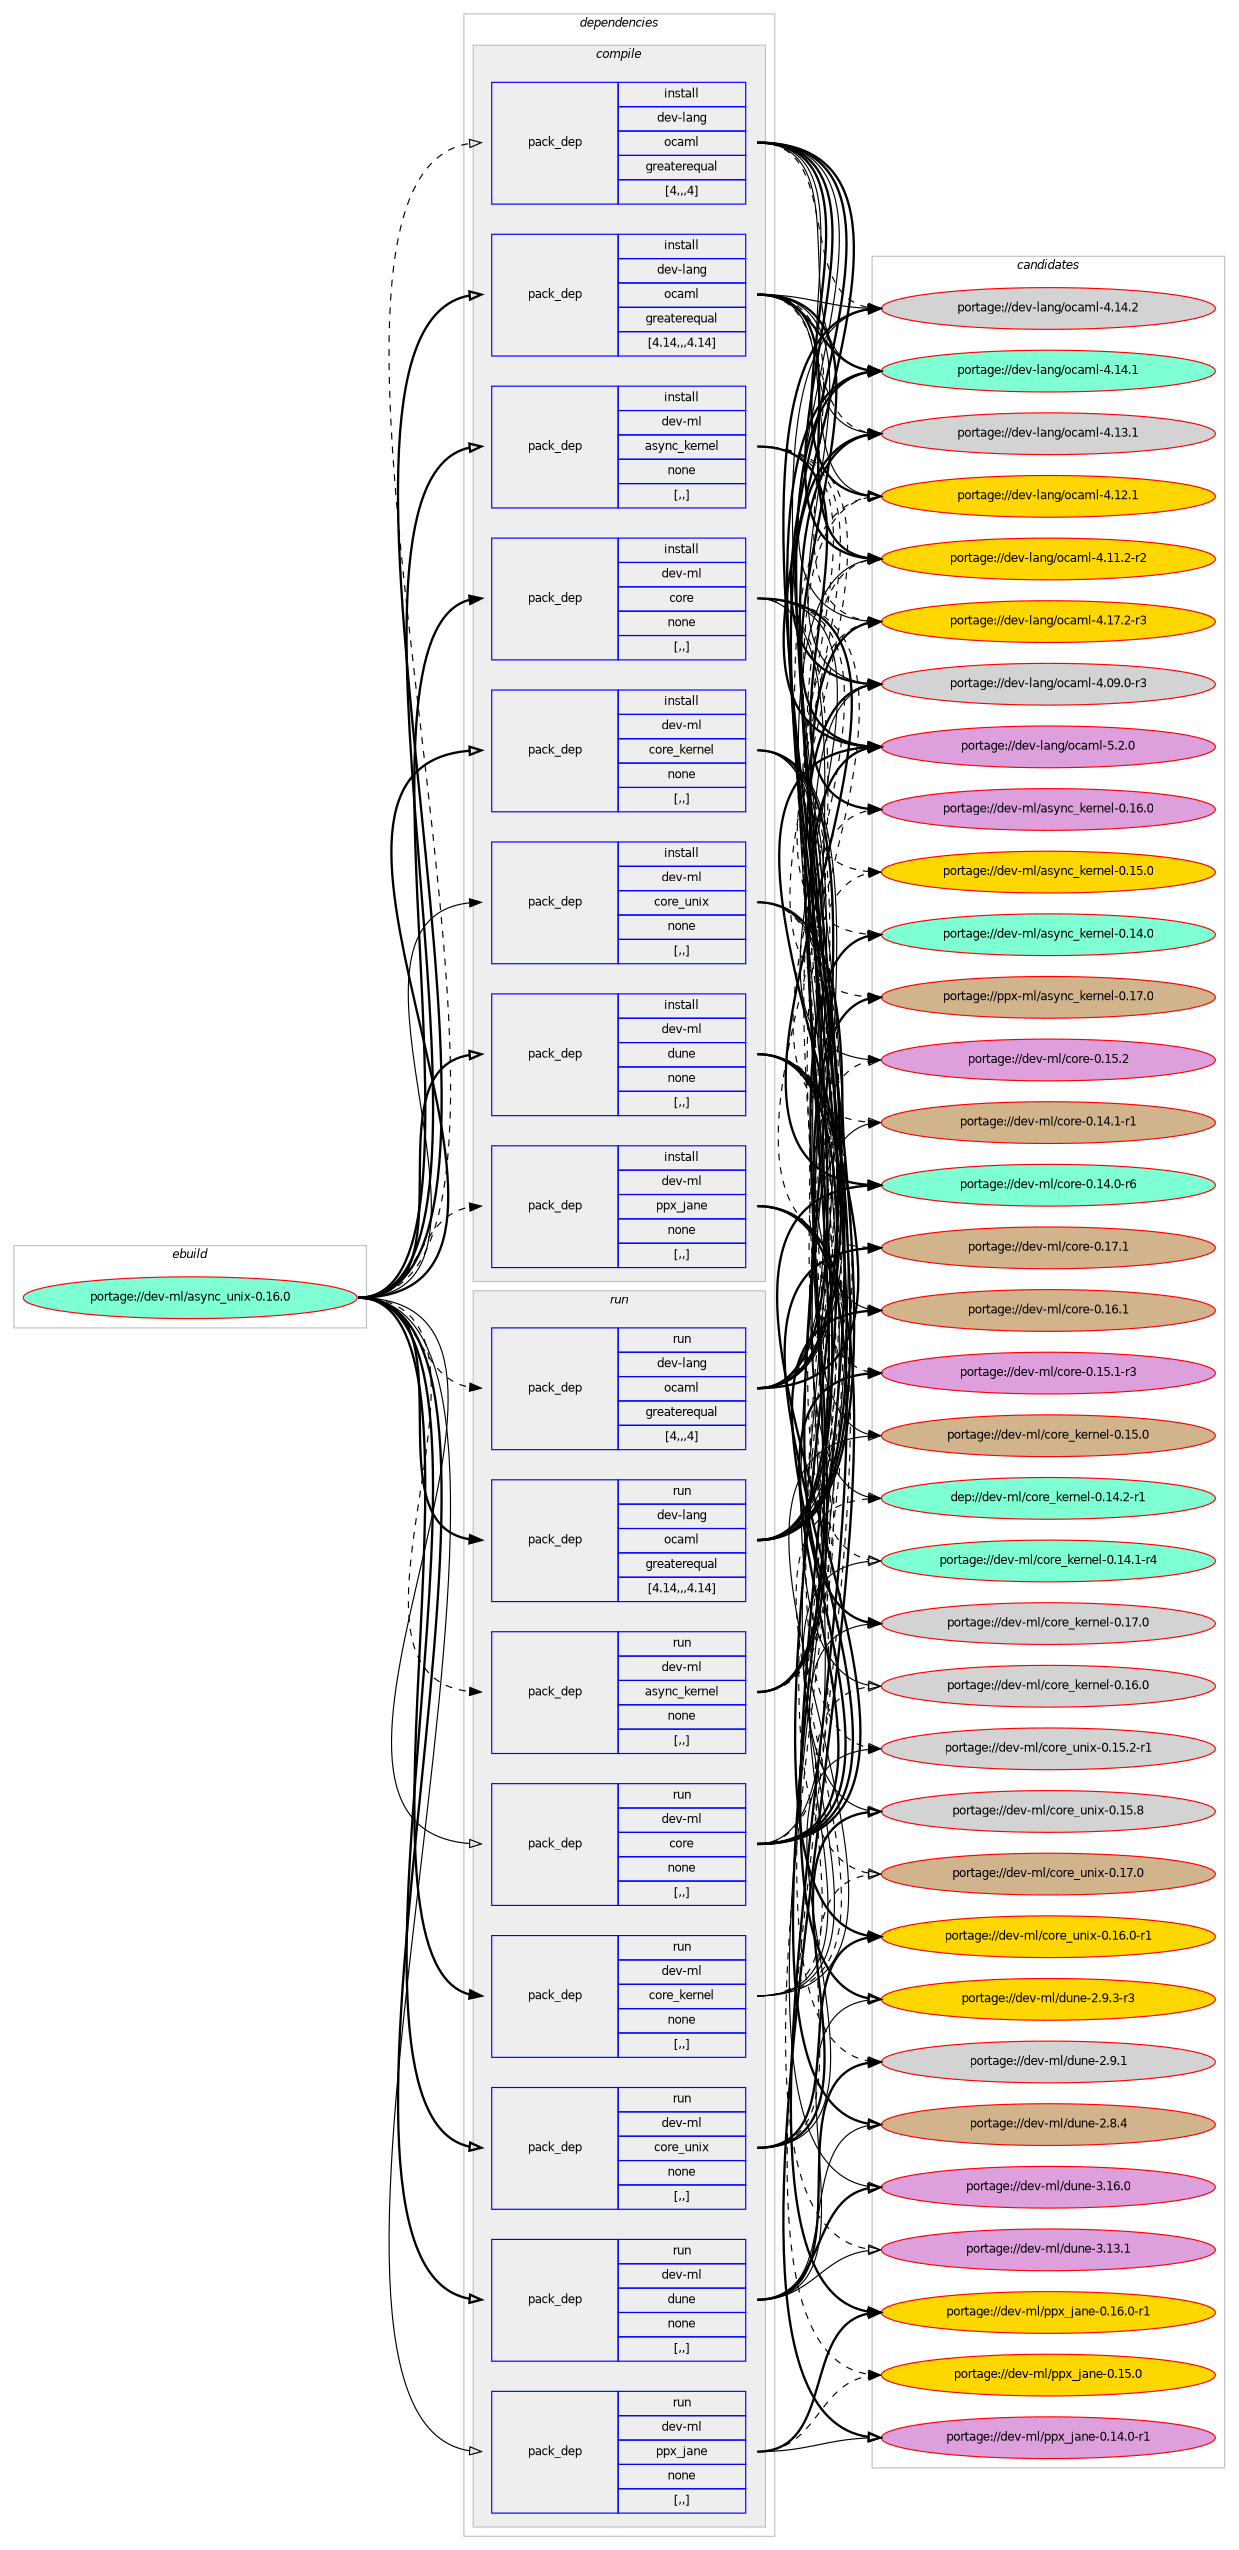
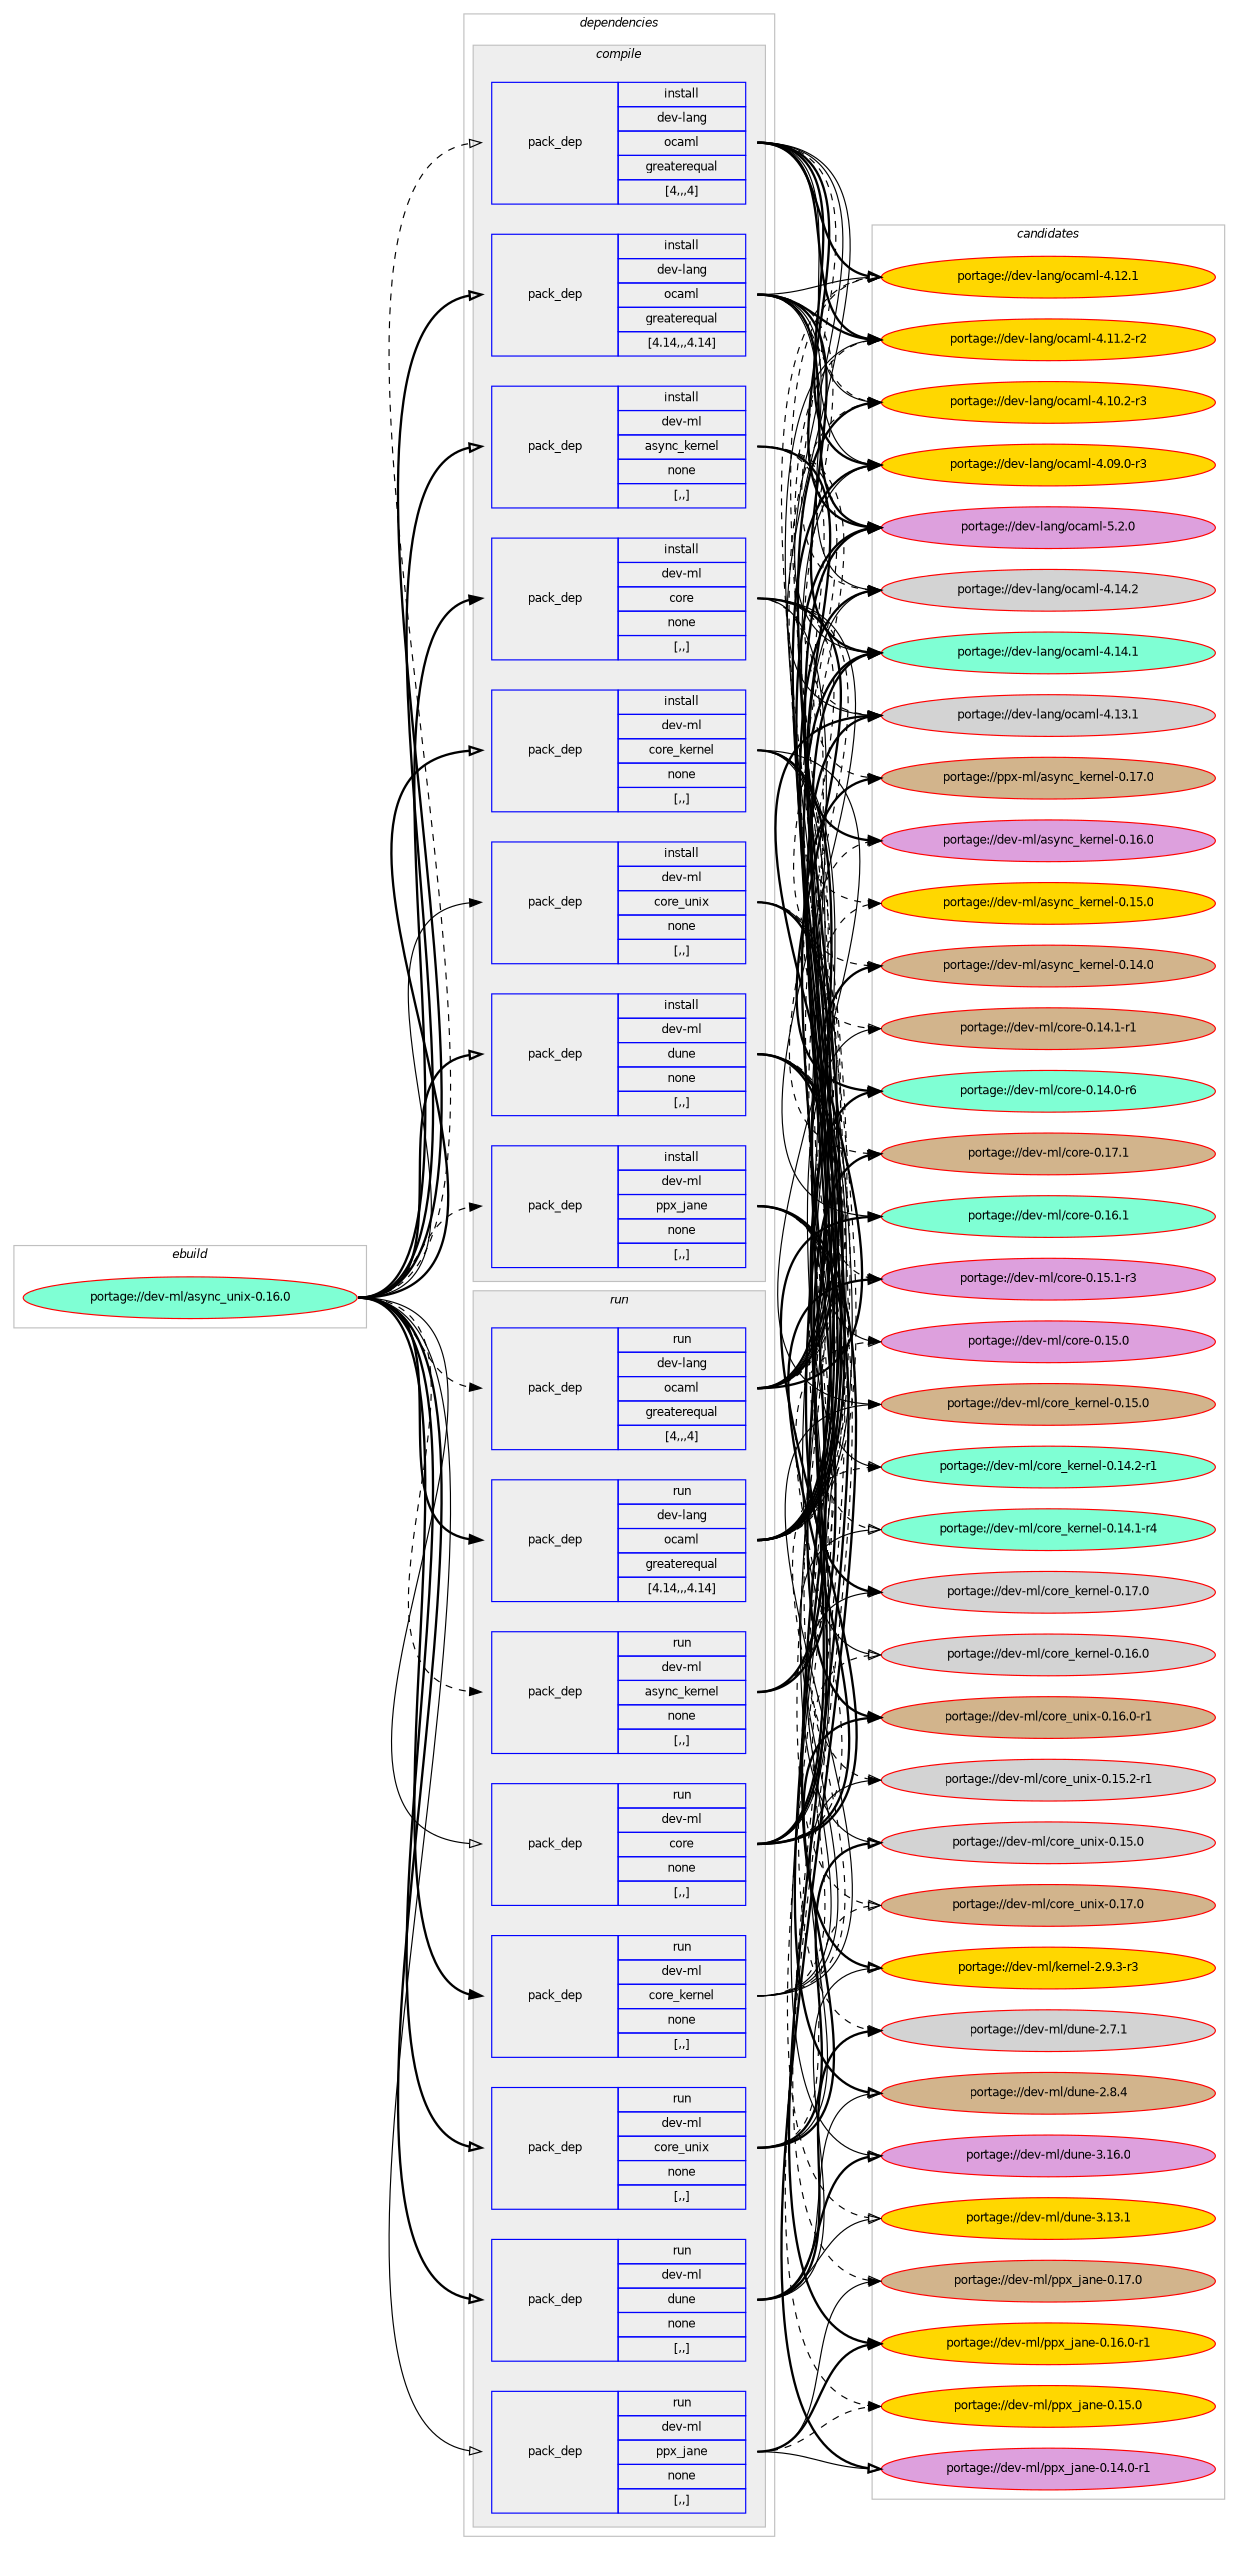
(1048, 622) -> (1048, 402)
(1048, 684) -> (1048, 465)
(1048, 935) -> (1048, 966)
(1048, 1060) -> (1048, 1342)
(1048, 1310) -> (1048, 1217)
(1048, 1498) -> (1048, 1467)
(1048, 1811) -> (1048, 1843)
(1048, 1937) -> (1048, 1718)
(1048, 1999) -> (1048, 1968)
(1048, 2062) -> (1048, 2031)
(1048, 2250) -> (1048, 2219)
none -> (1048, 2281)
